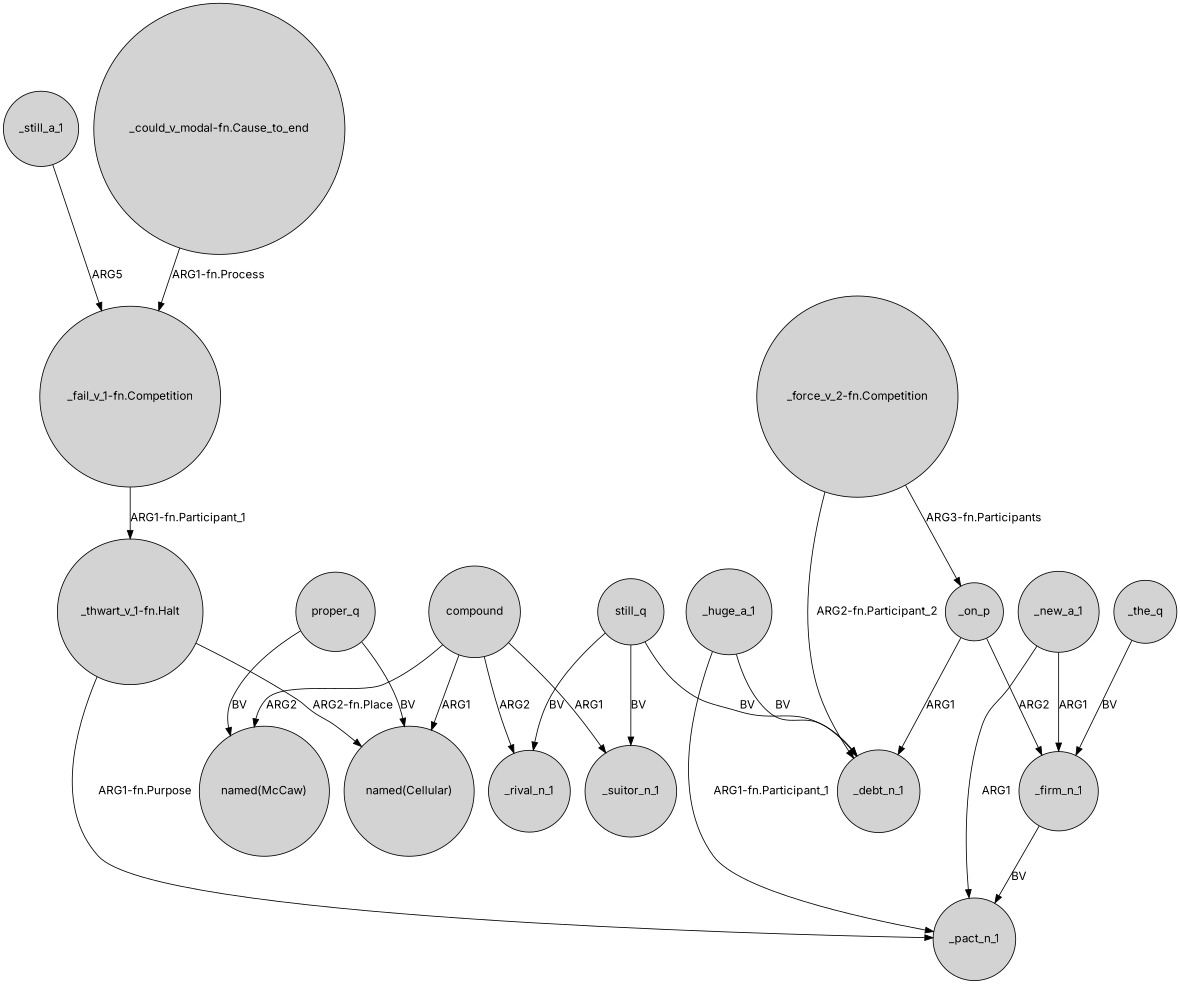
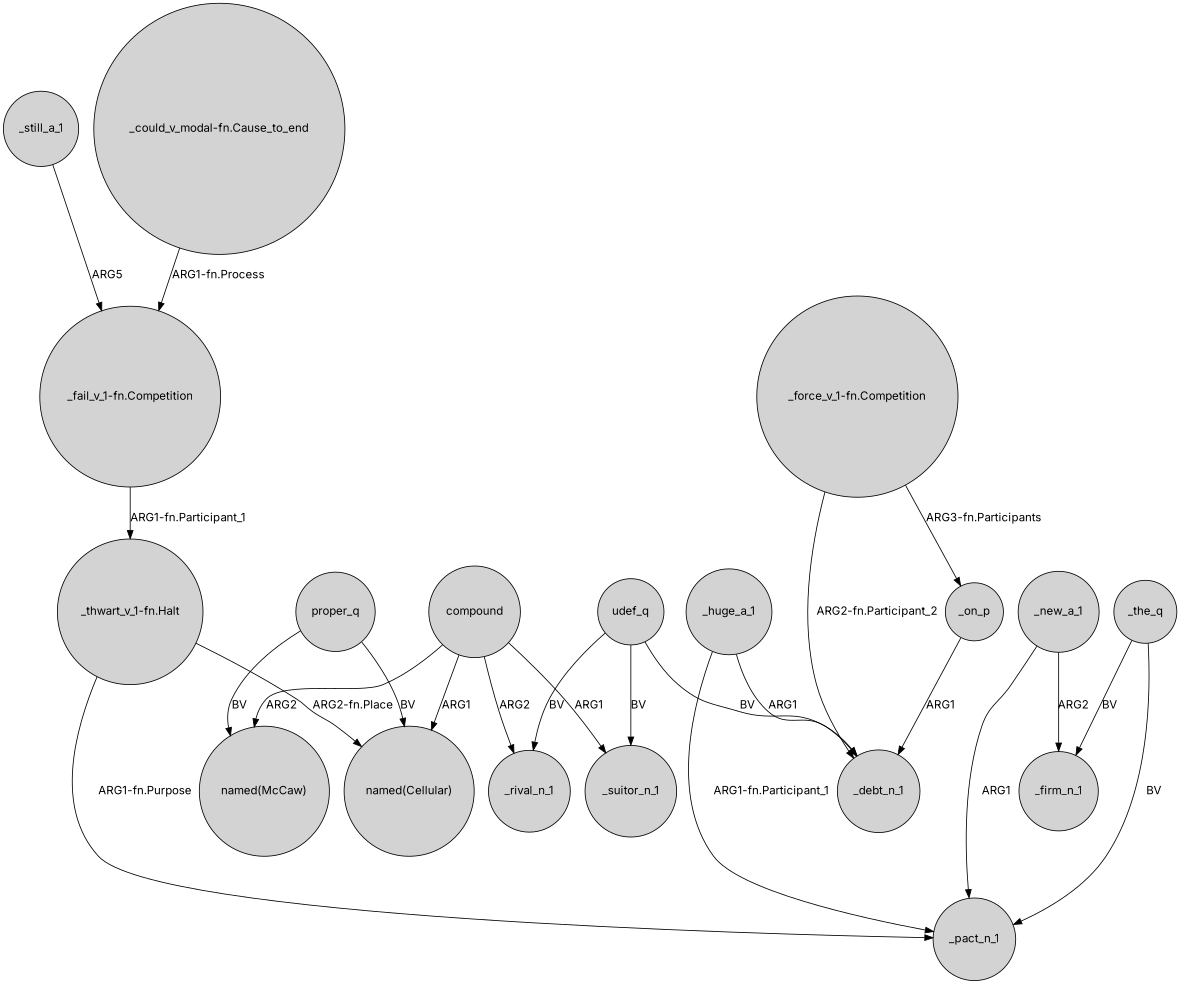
(857, 397) -> (857, 397)
(631, 612) -> (631, 612)
(1013, 693) -> none
(783, 706) -> (783, 706)
(1073, 706) -> (1073, 706)
(1019, 861) -> (1130, 806)
